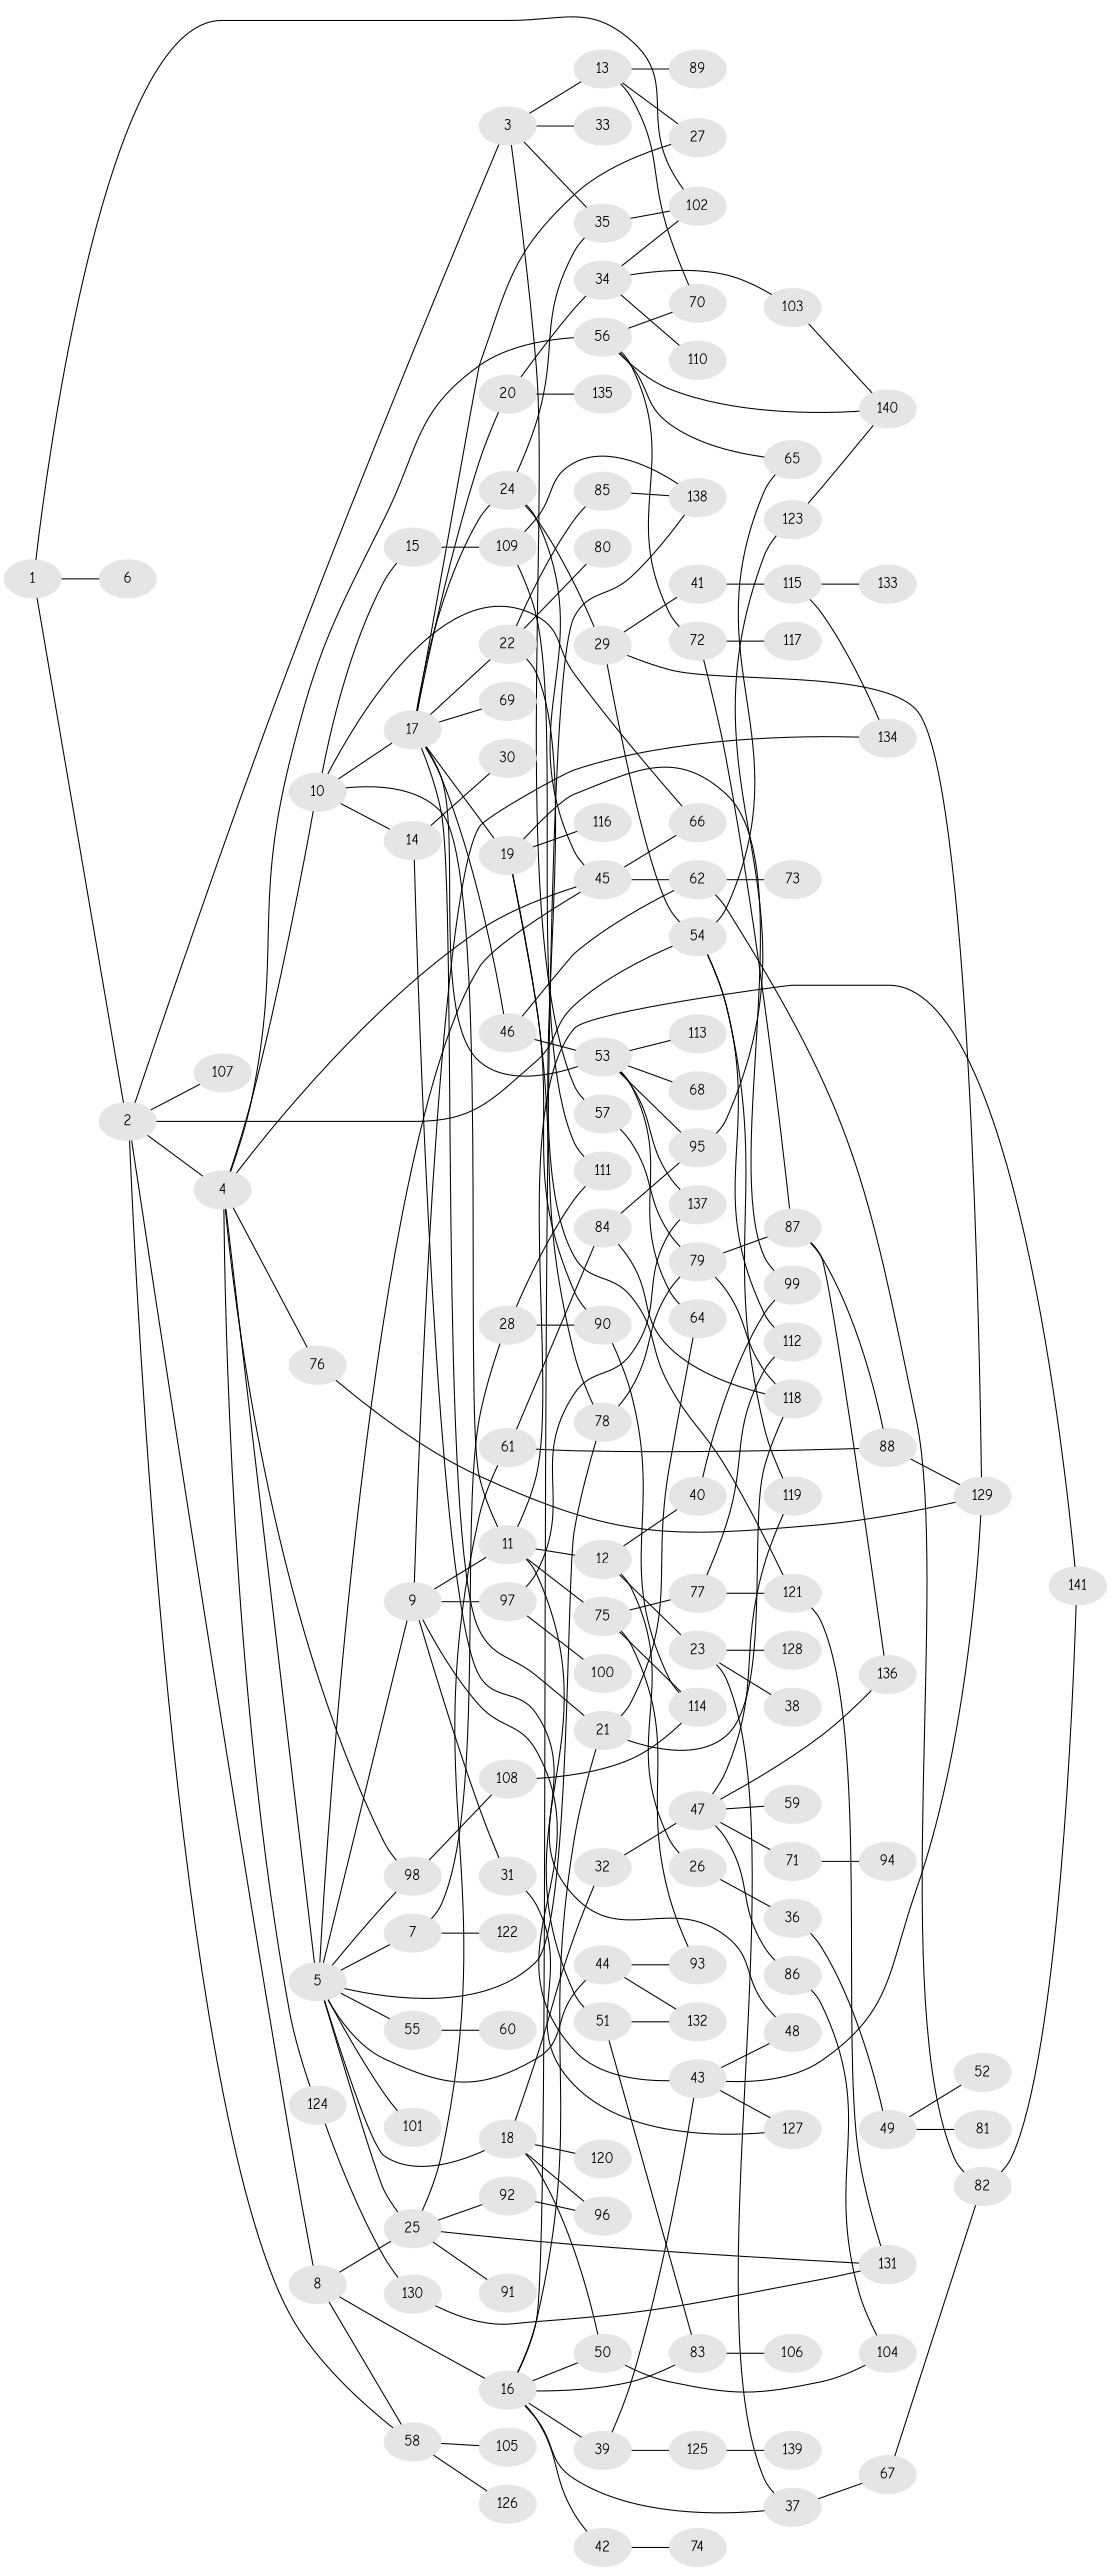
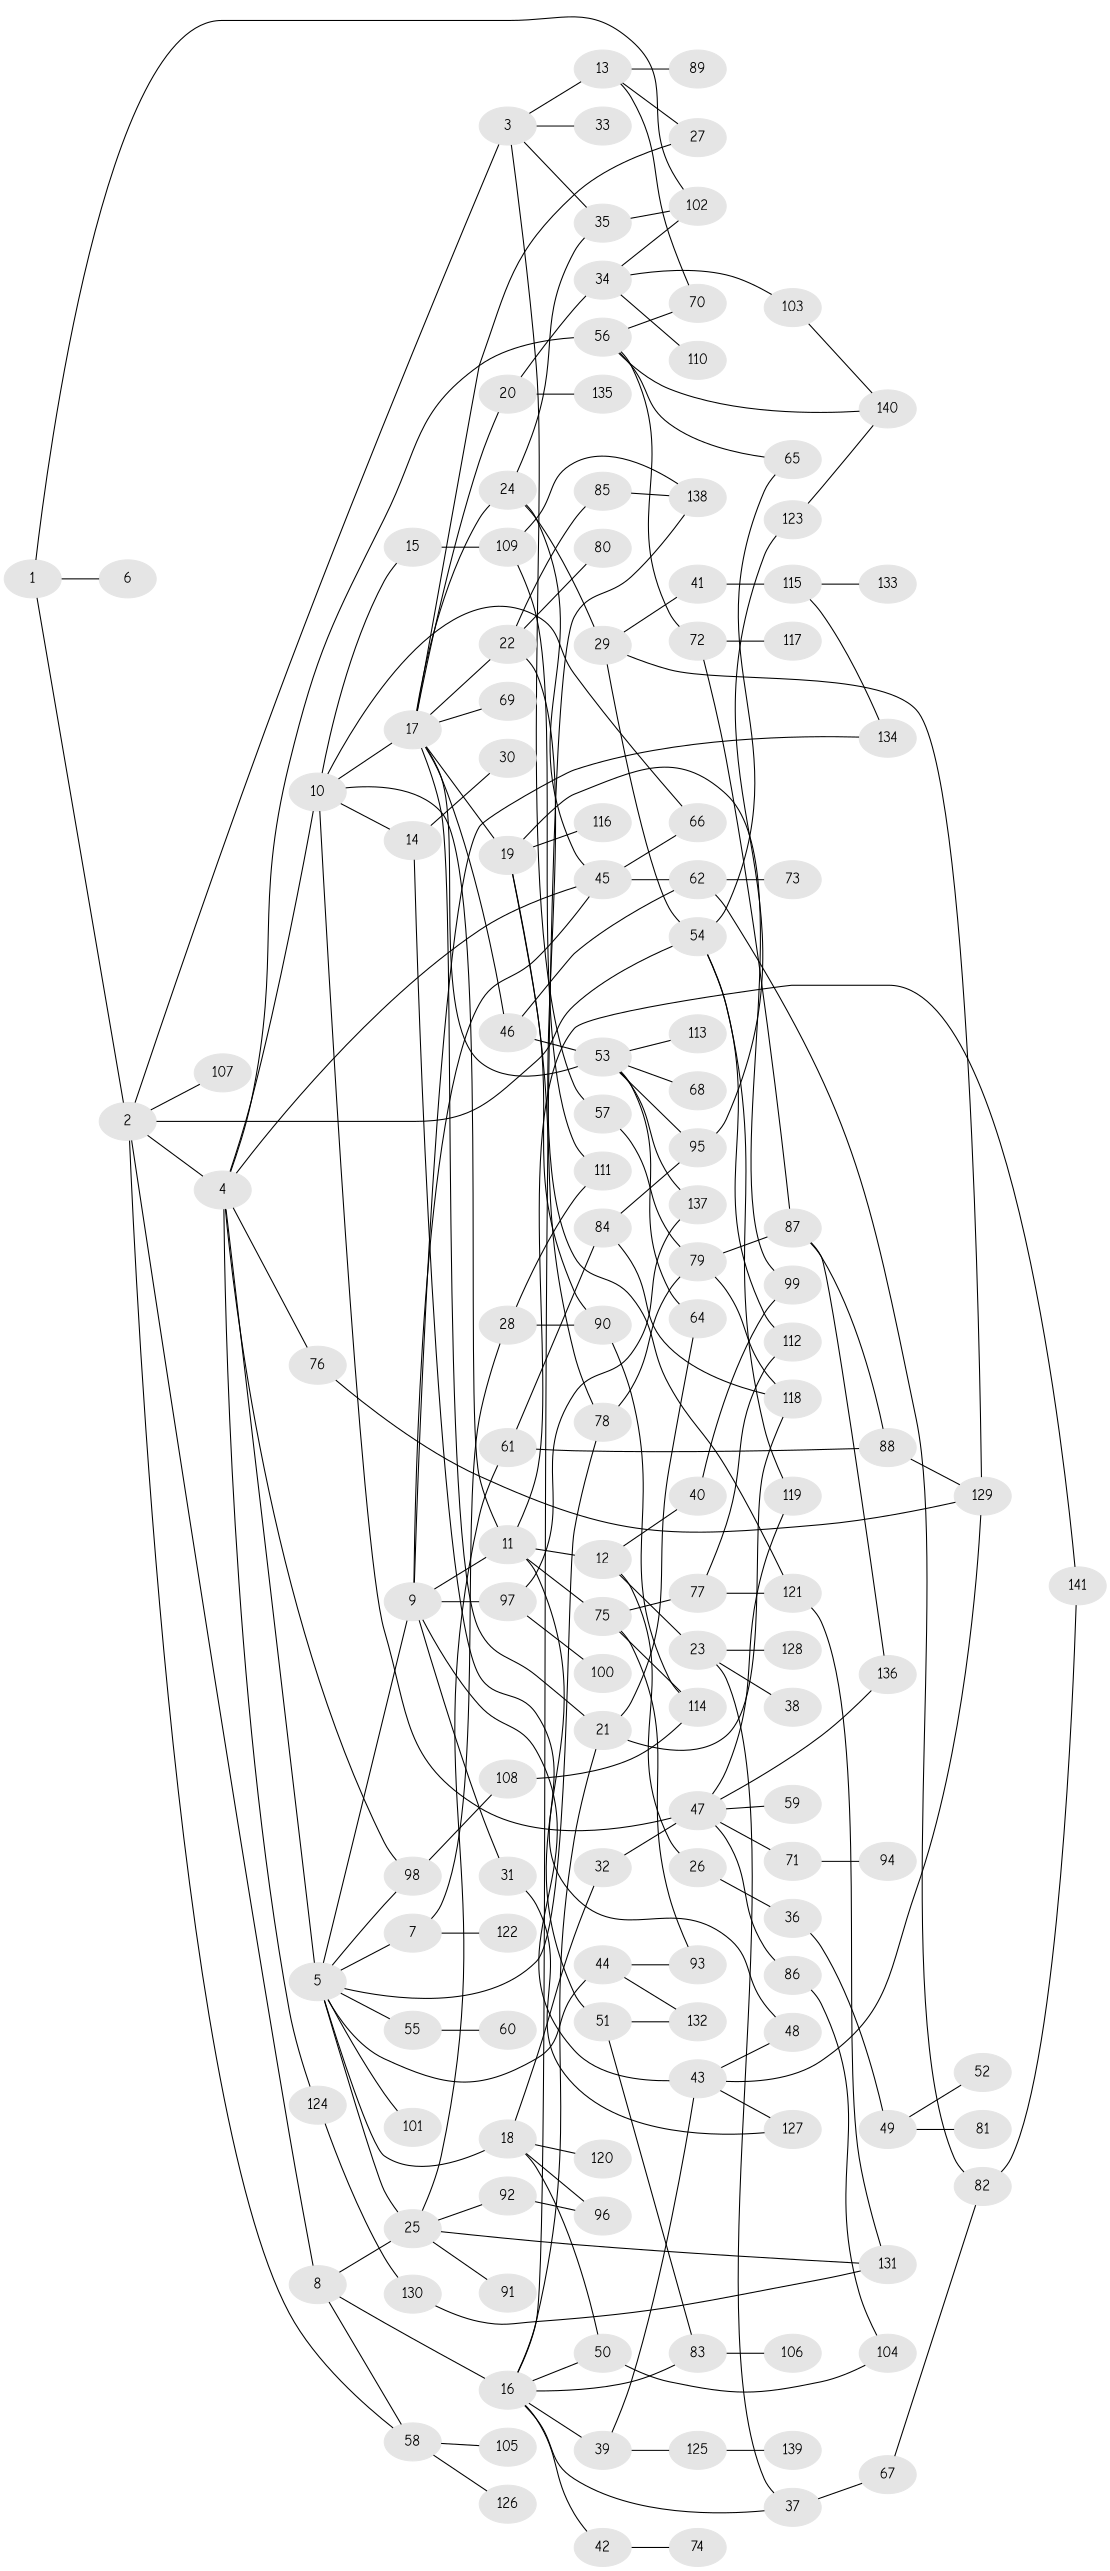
(373, 1395) -> (443, 1140)
none -> (360, 1424)
